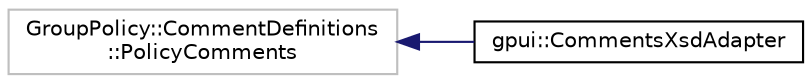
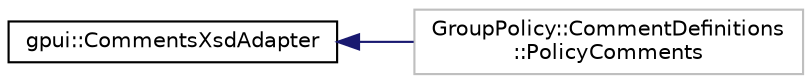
(447, 42) -> (386, 42)
